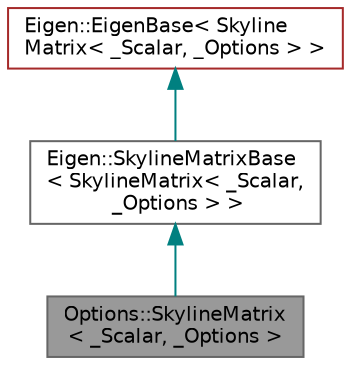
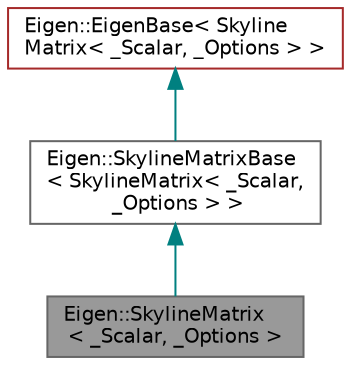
(175, 327) -> (175, 327)
